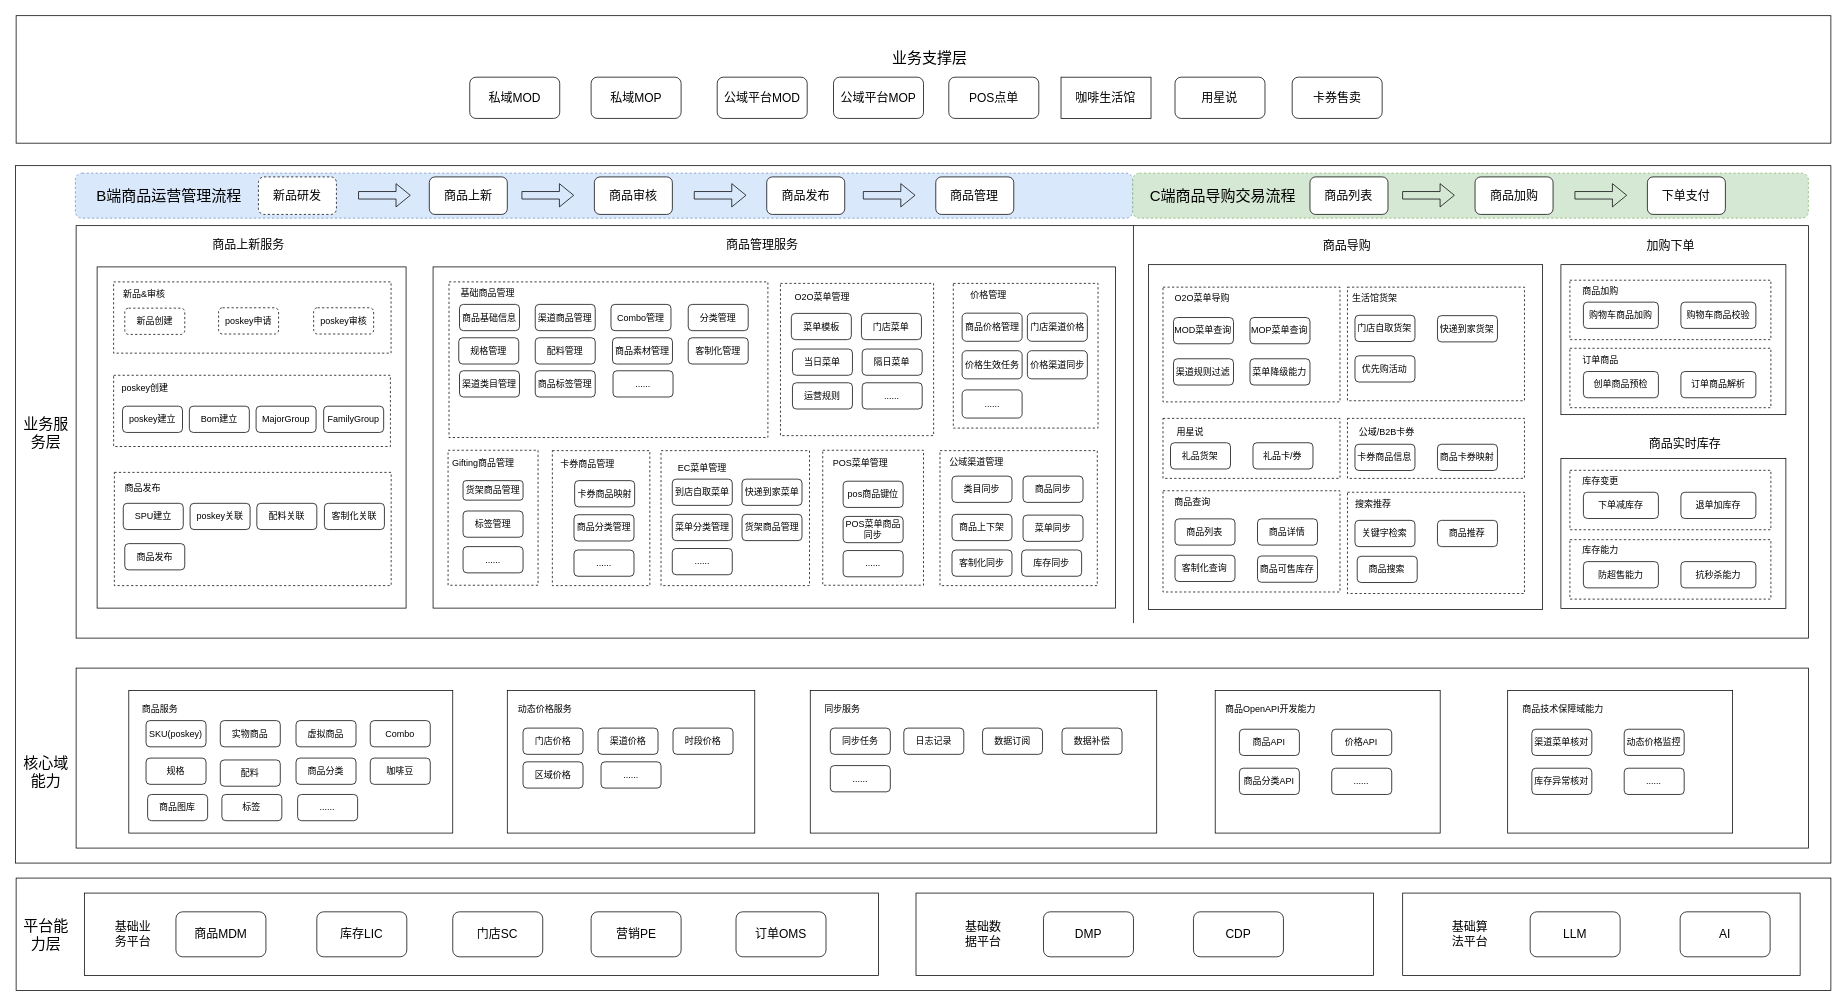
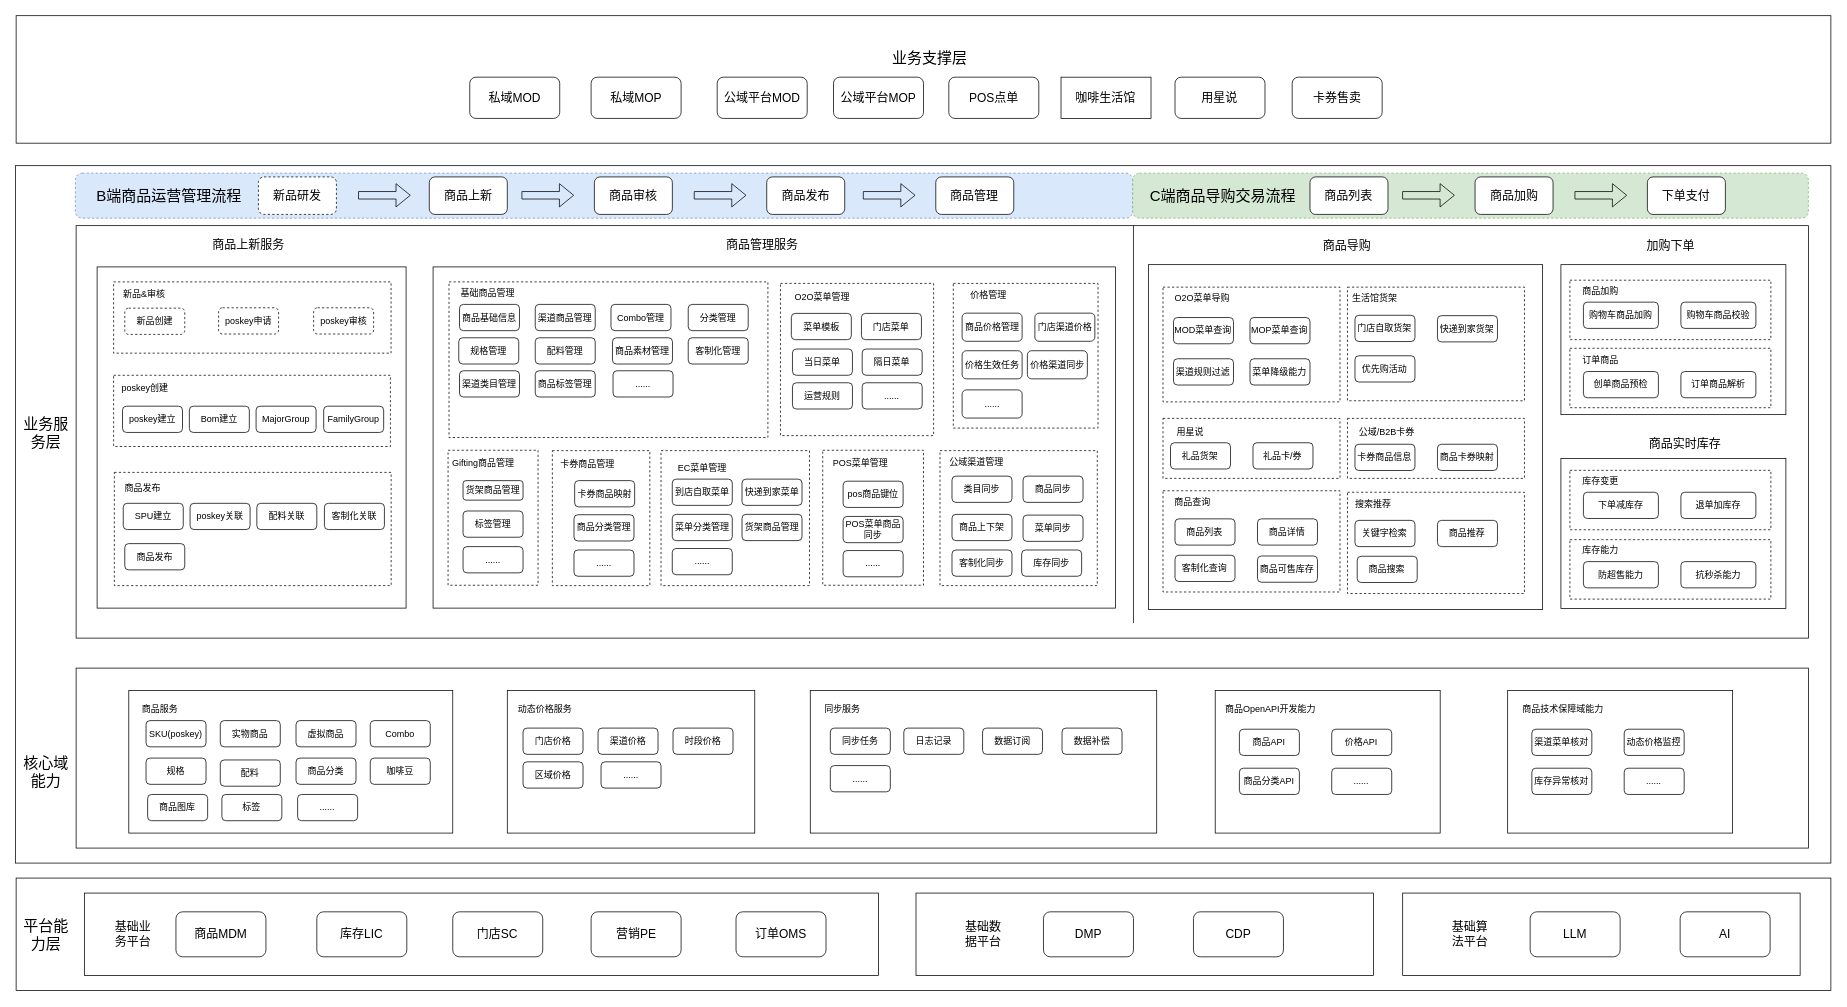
(1058, 327) -> (1065, 327)
